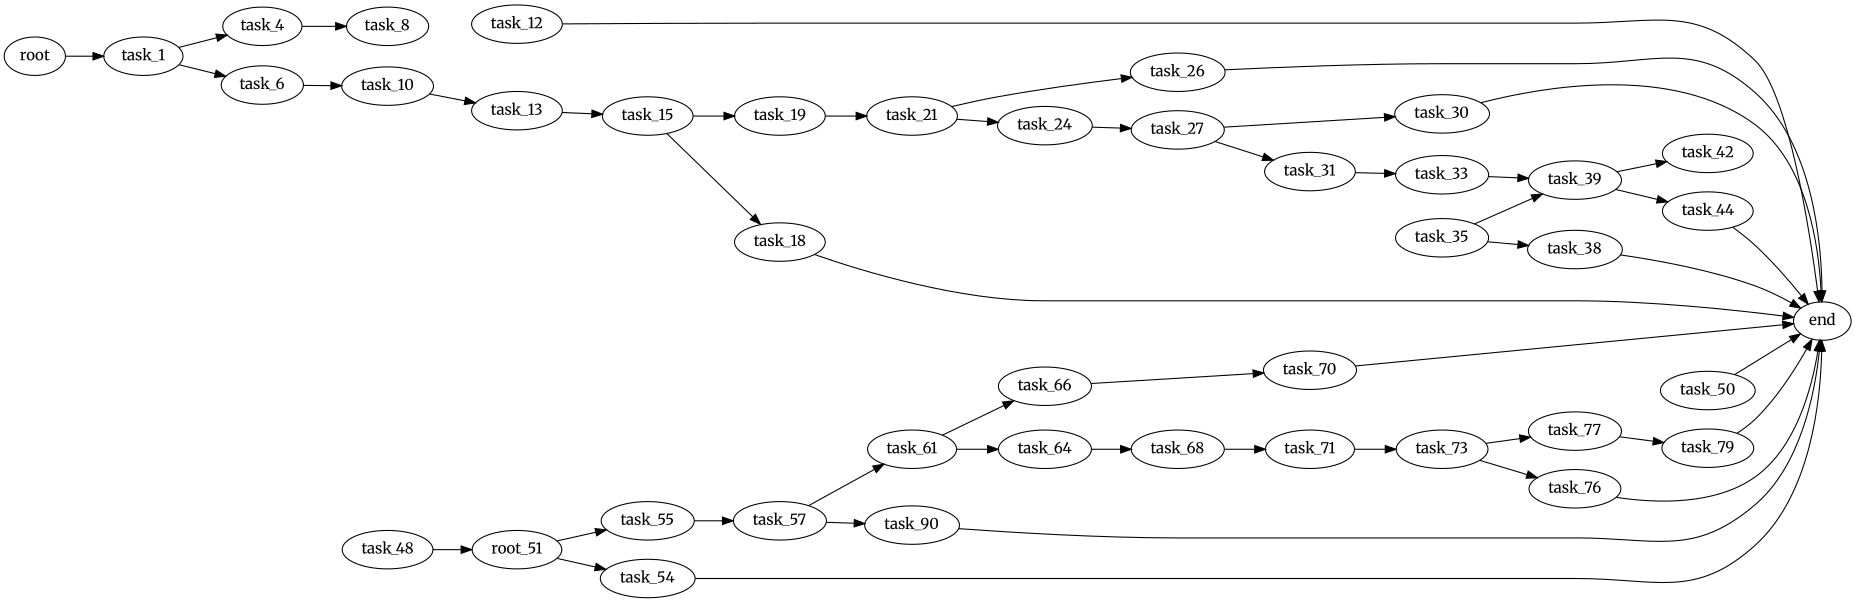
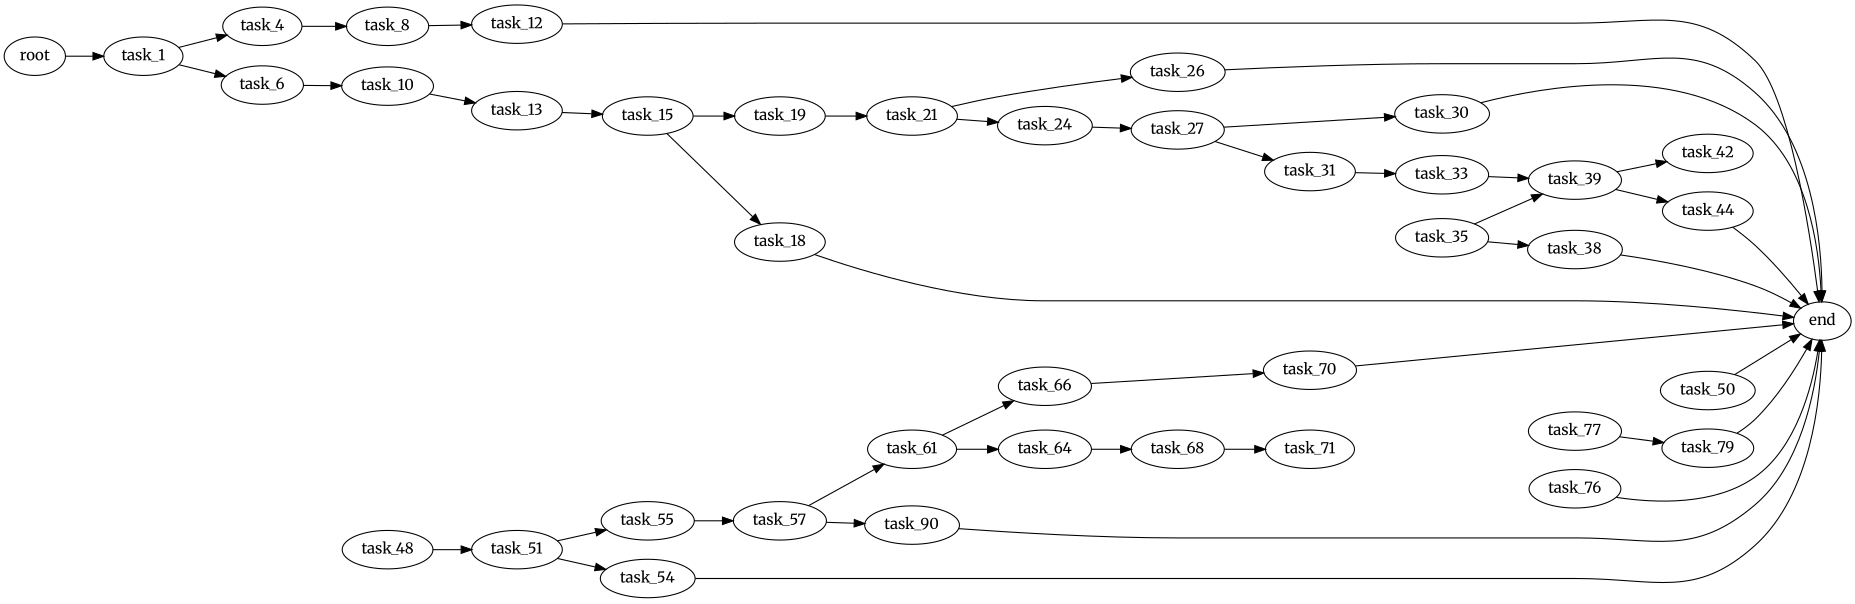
none -> (445, 25)
(1442, 449) -> none
(517, 550) -> (517, 550)
